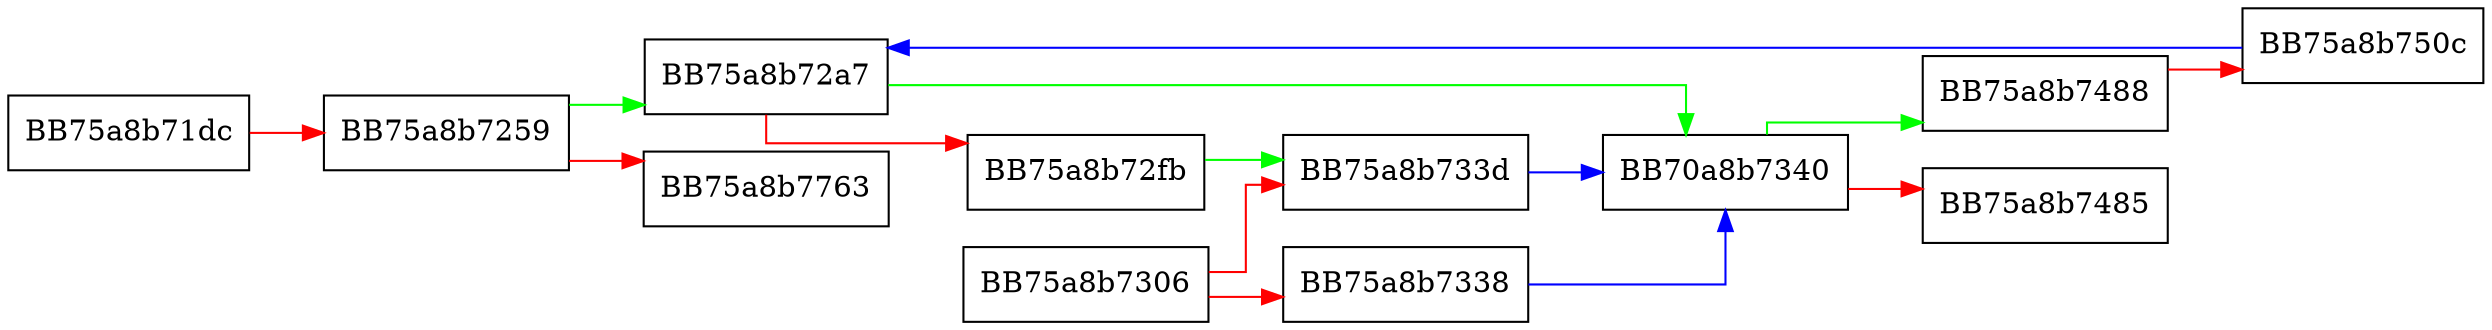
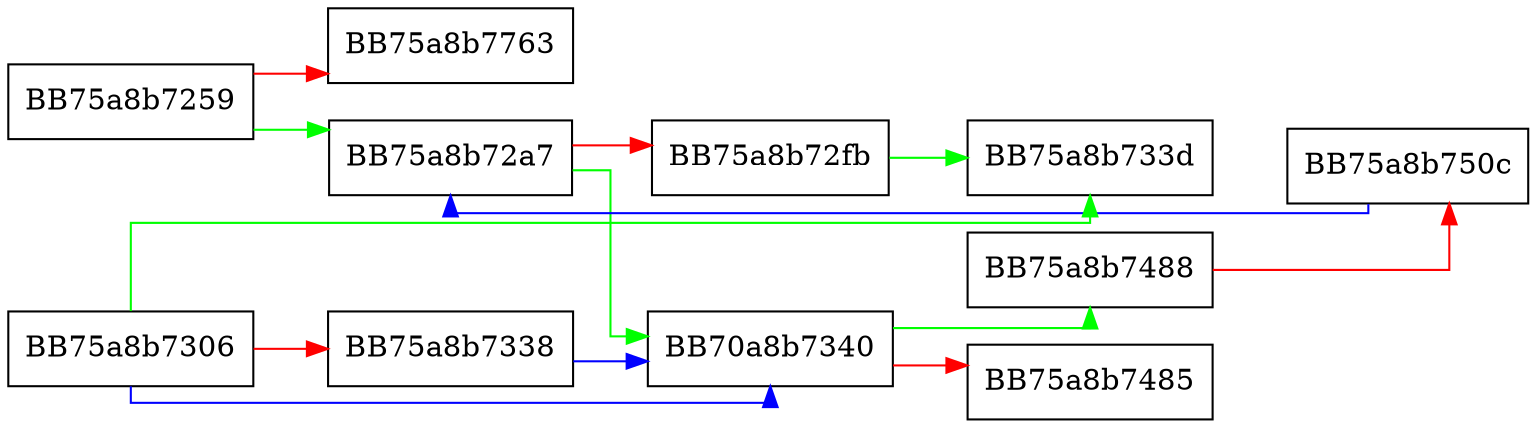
(129, 133) -> none
(1555, 172) -> (443, 403)
(1246, 239) -> (438, 223)
